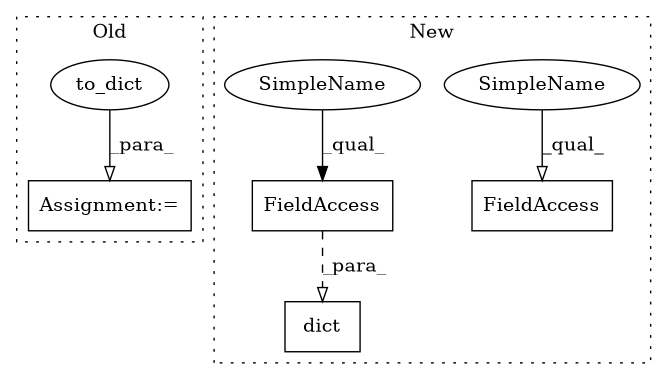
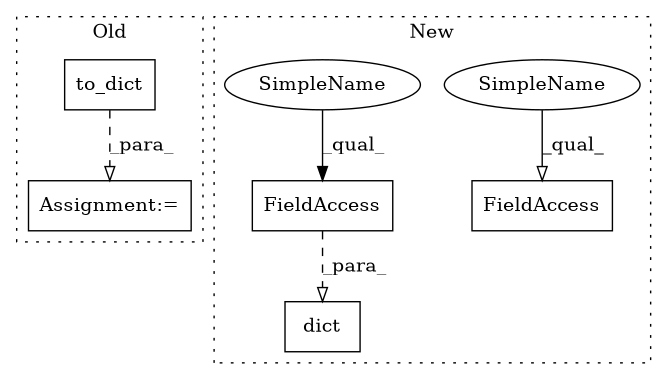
(110, 85) -> (110, 85)
(110, 138) -> (110, 138)
